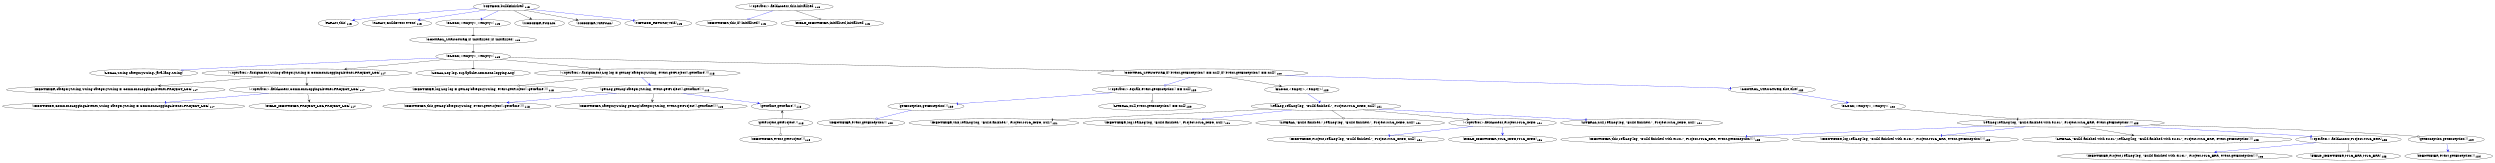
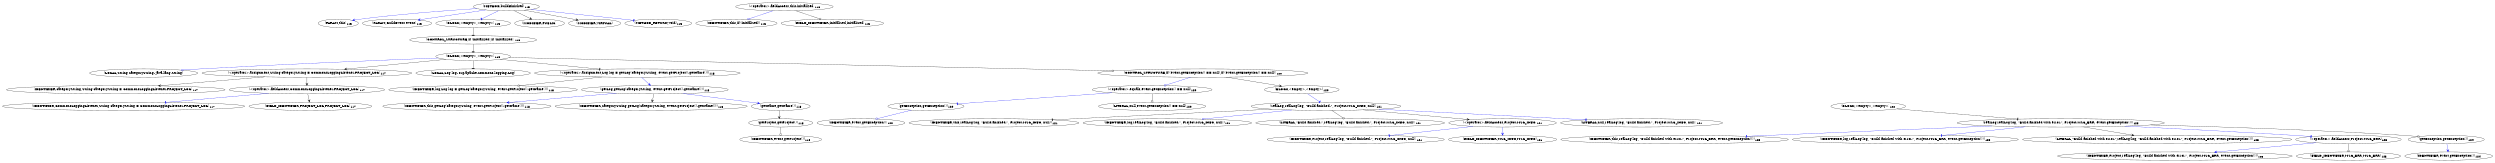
(1772, 90) -> none
(782, 116) -> (779, 113)
